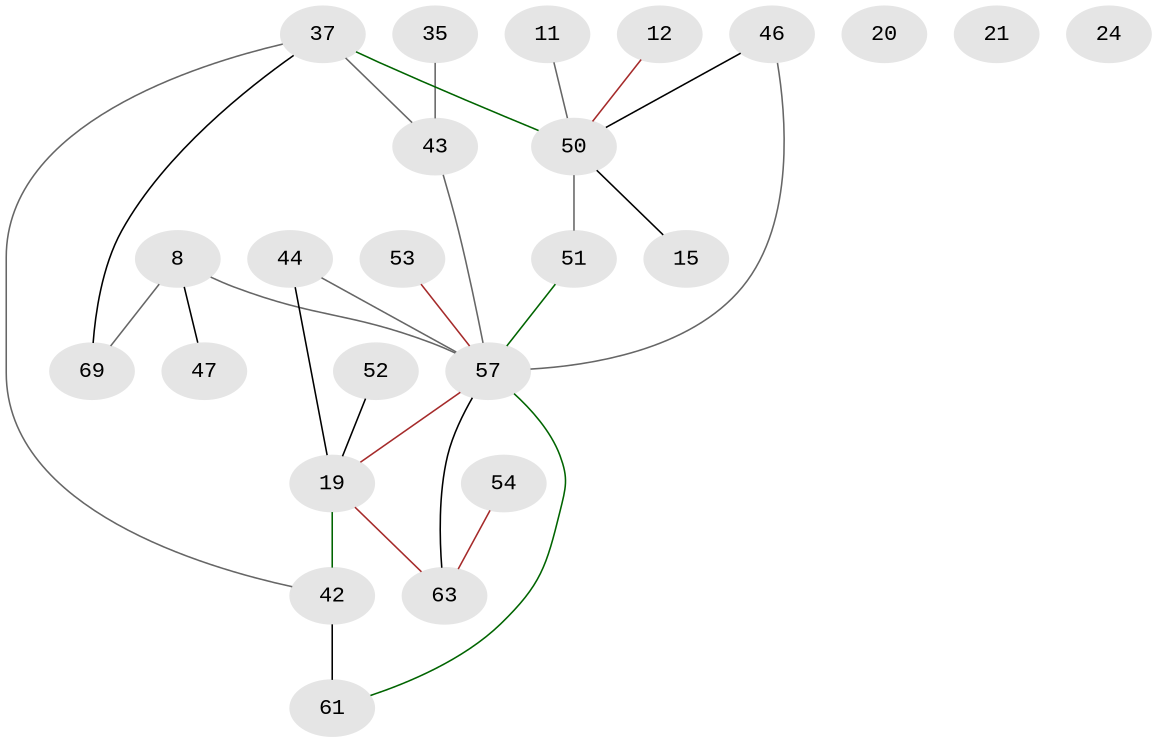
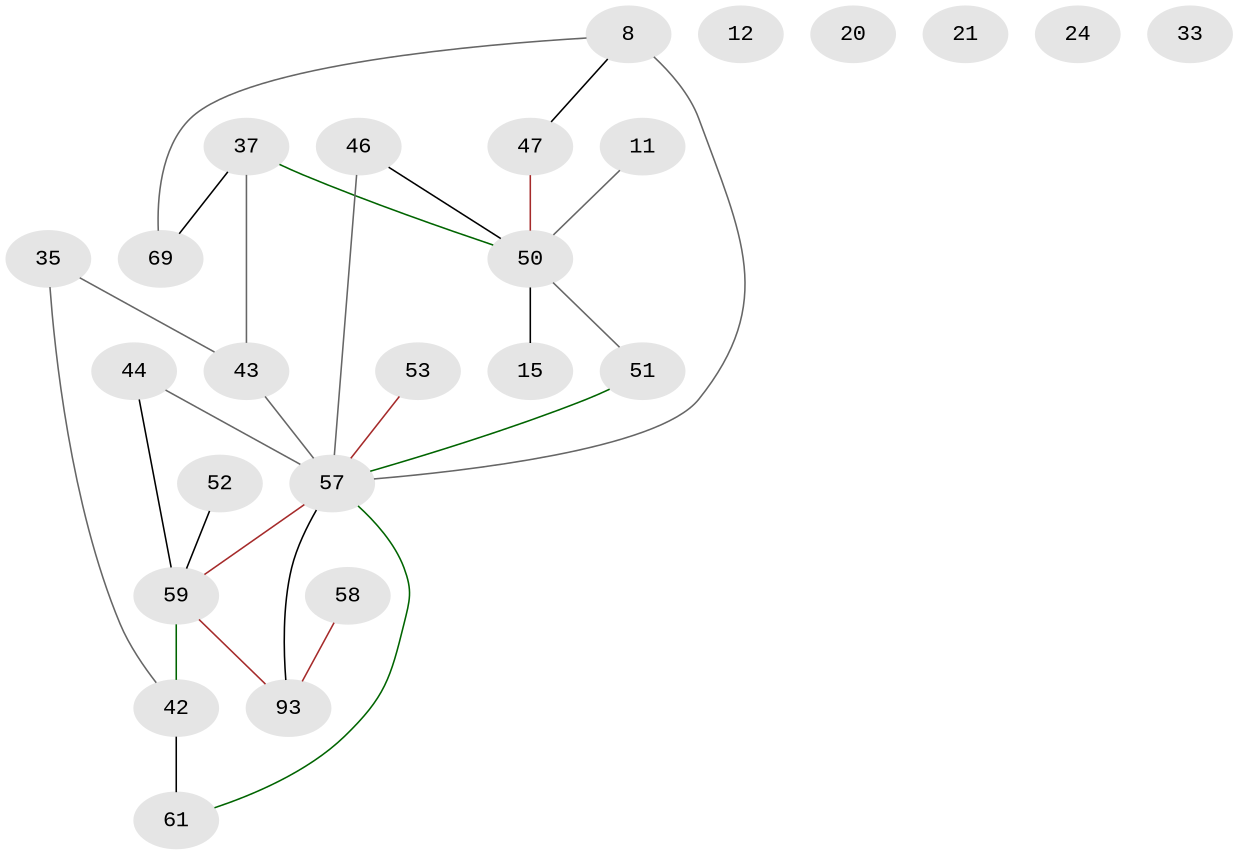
none -> (1190, 34)
(617, 90) -> (530, 203)
(6, 320) -> (80, 492)
(332, 484) -> (176, 596)
(504, 484) -> (348, 596)
(445, 596) -> (289, 708)
